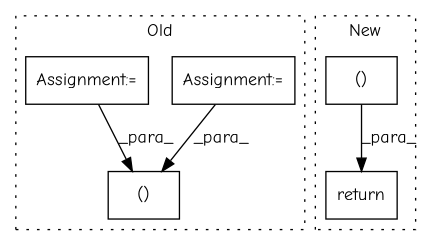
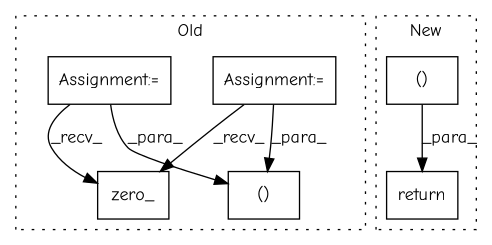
none -> (133, 195)
